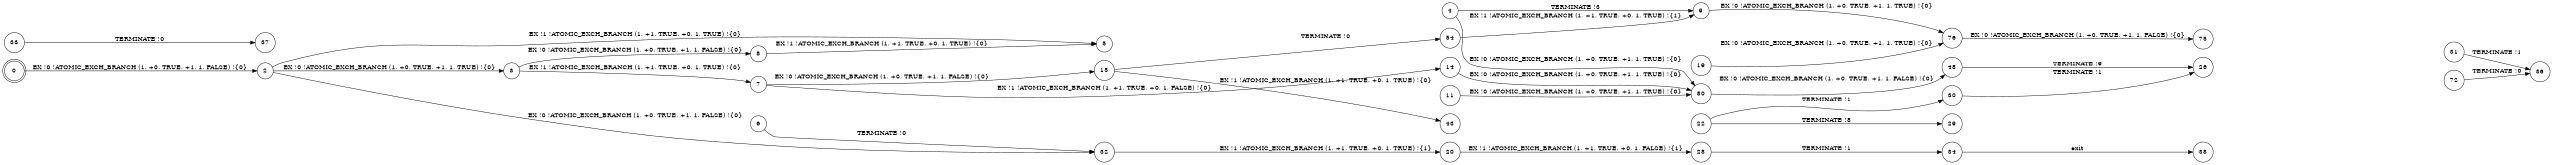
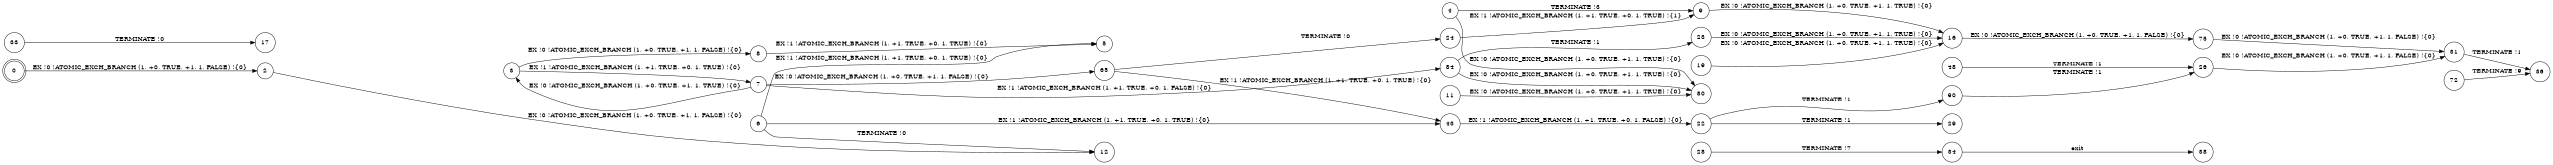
none -> (1701, 37)
(1450, 38) -> (1450, 38)
(1952, 38) -> (1952, 38)
(681, 39) -> (912, 65)
(265, 43) -> (265, 43)
none -> (2326, 45)
(2078, 64) -> (2078, 64)
(1450, 67) -> (1450, 67)
(1104, 70) -> (1104, 70)
(386, 71) -> (633, 110)
none -> (2327, 71)
(2497, 71) -> (2497, 71)
(1828, 94) -> none
(1952, 96) -> (1952, 96)
(1827, 120) -> (1827, 120)
none -> (1101, 124)
none -> (1573, 124)
(1827, 149) -> (1827, 149)
(1104, 152) -> (1104, 152)
(1450, 152) -> none
